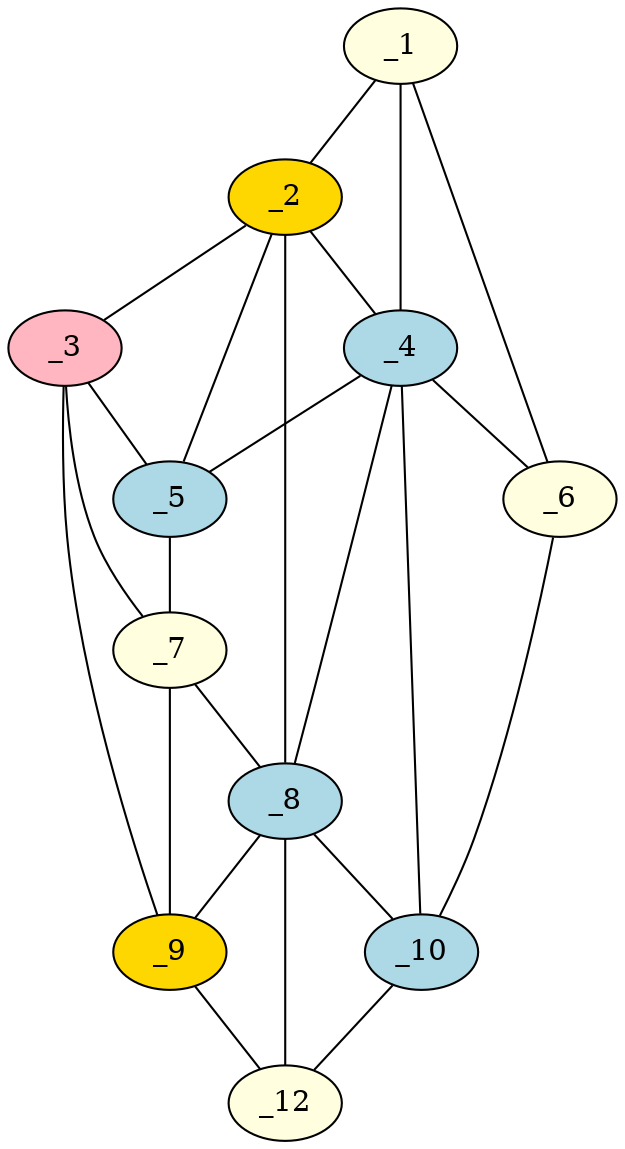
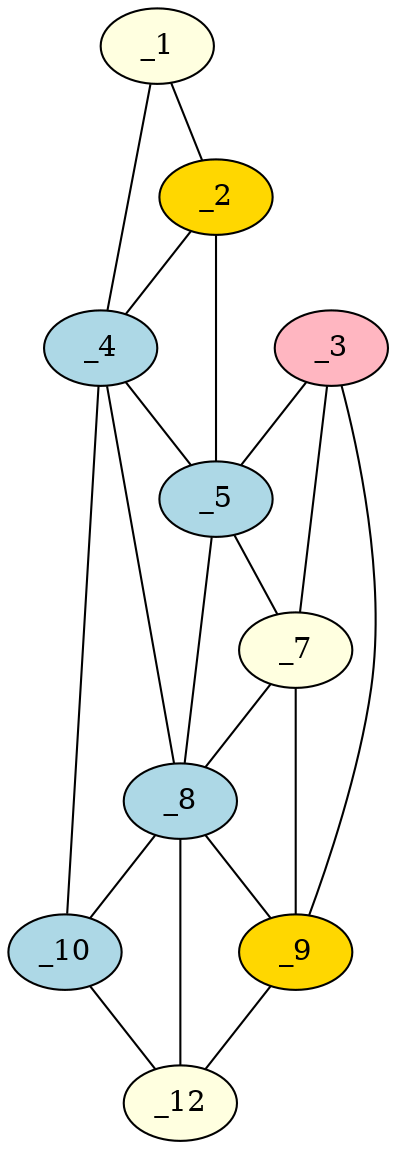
(175, 273) -> none
(285, 499) -> (198, 650)
(560, 499) -> none
